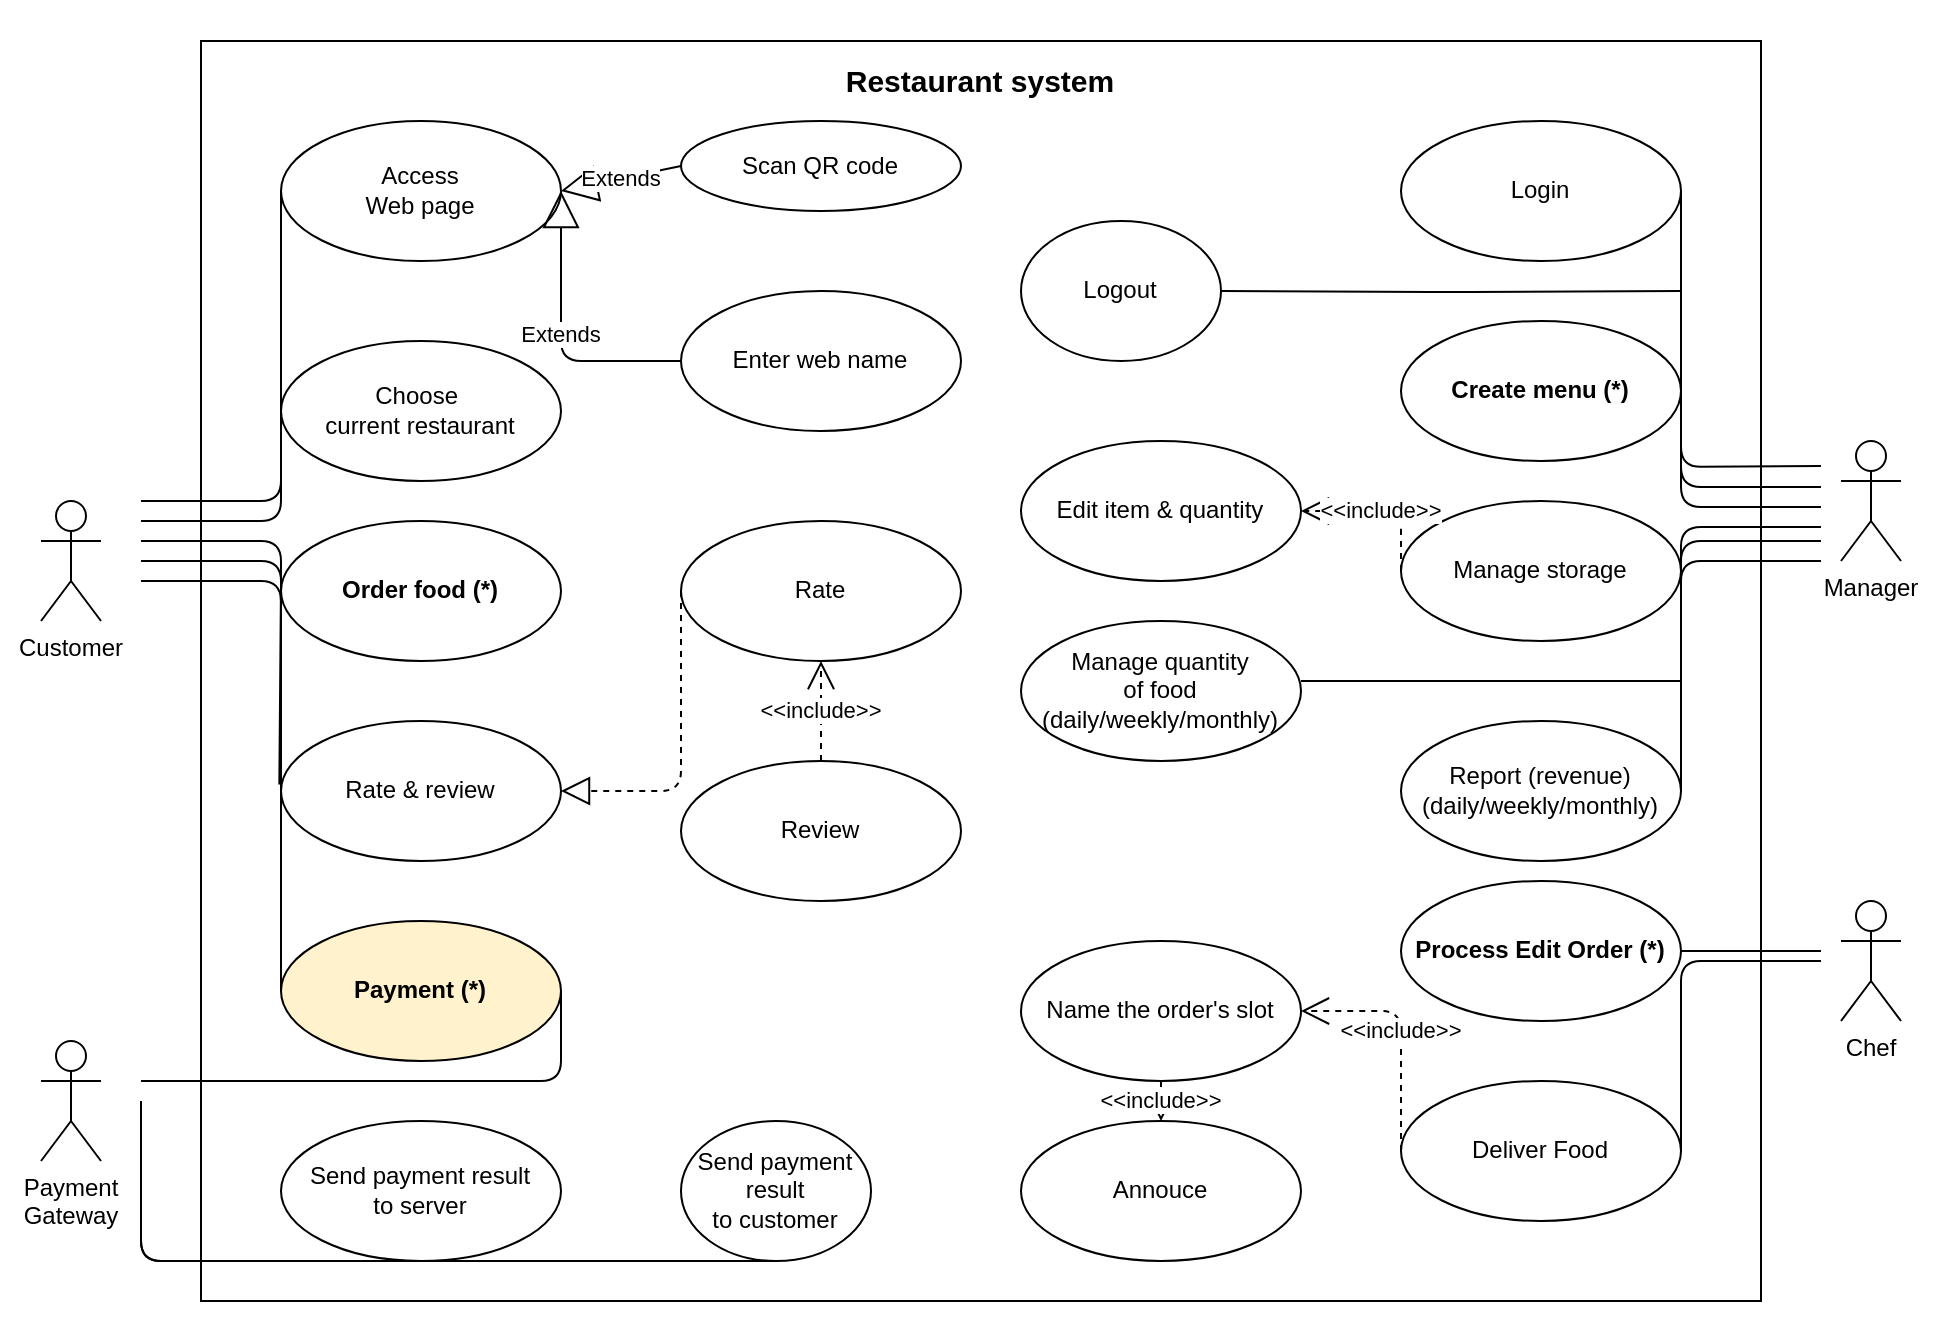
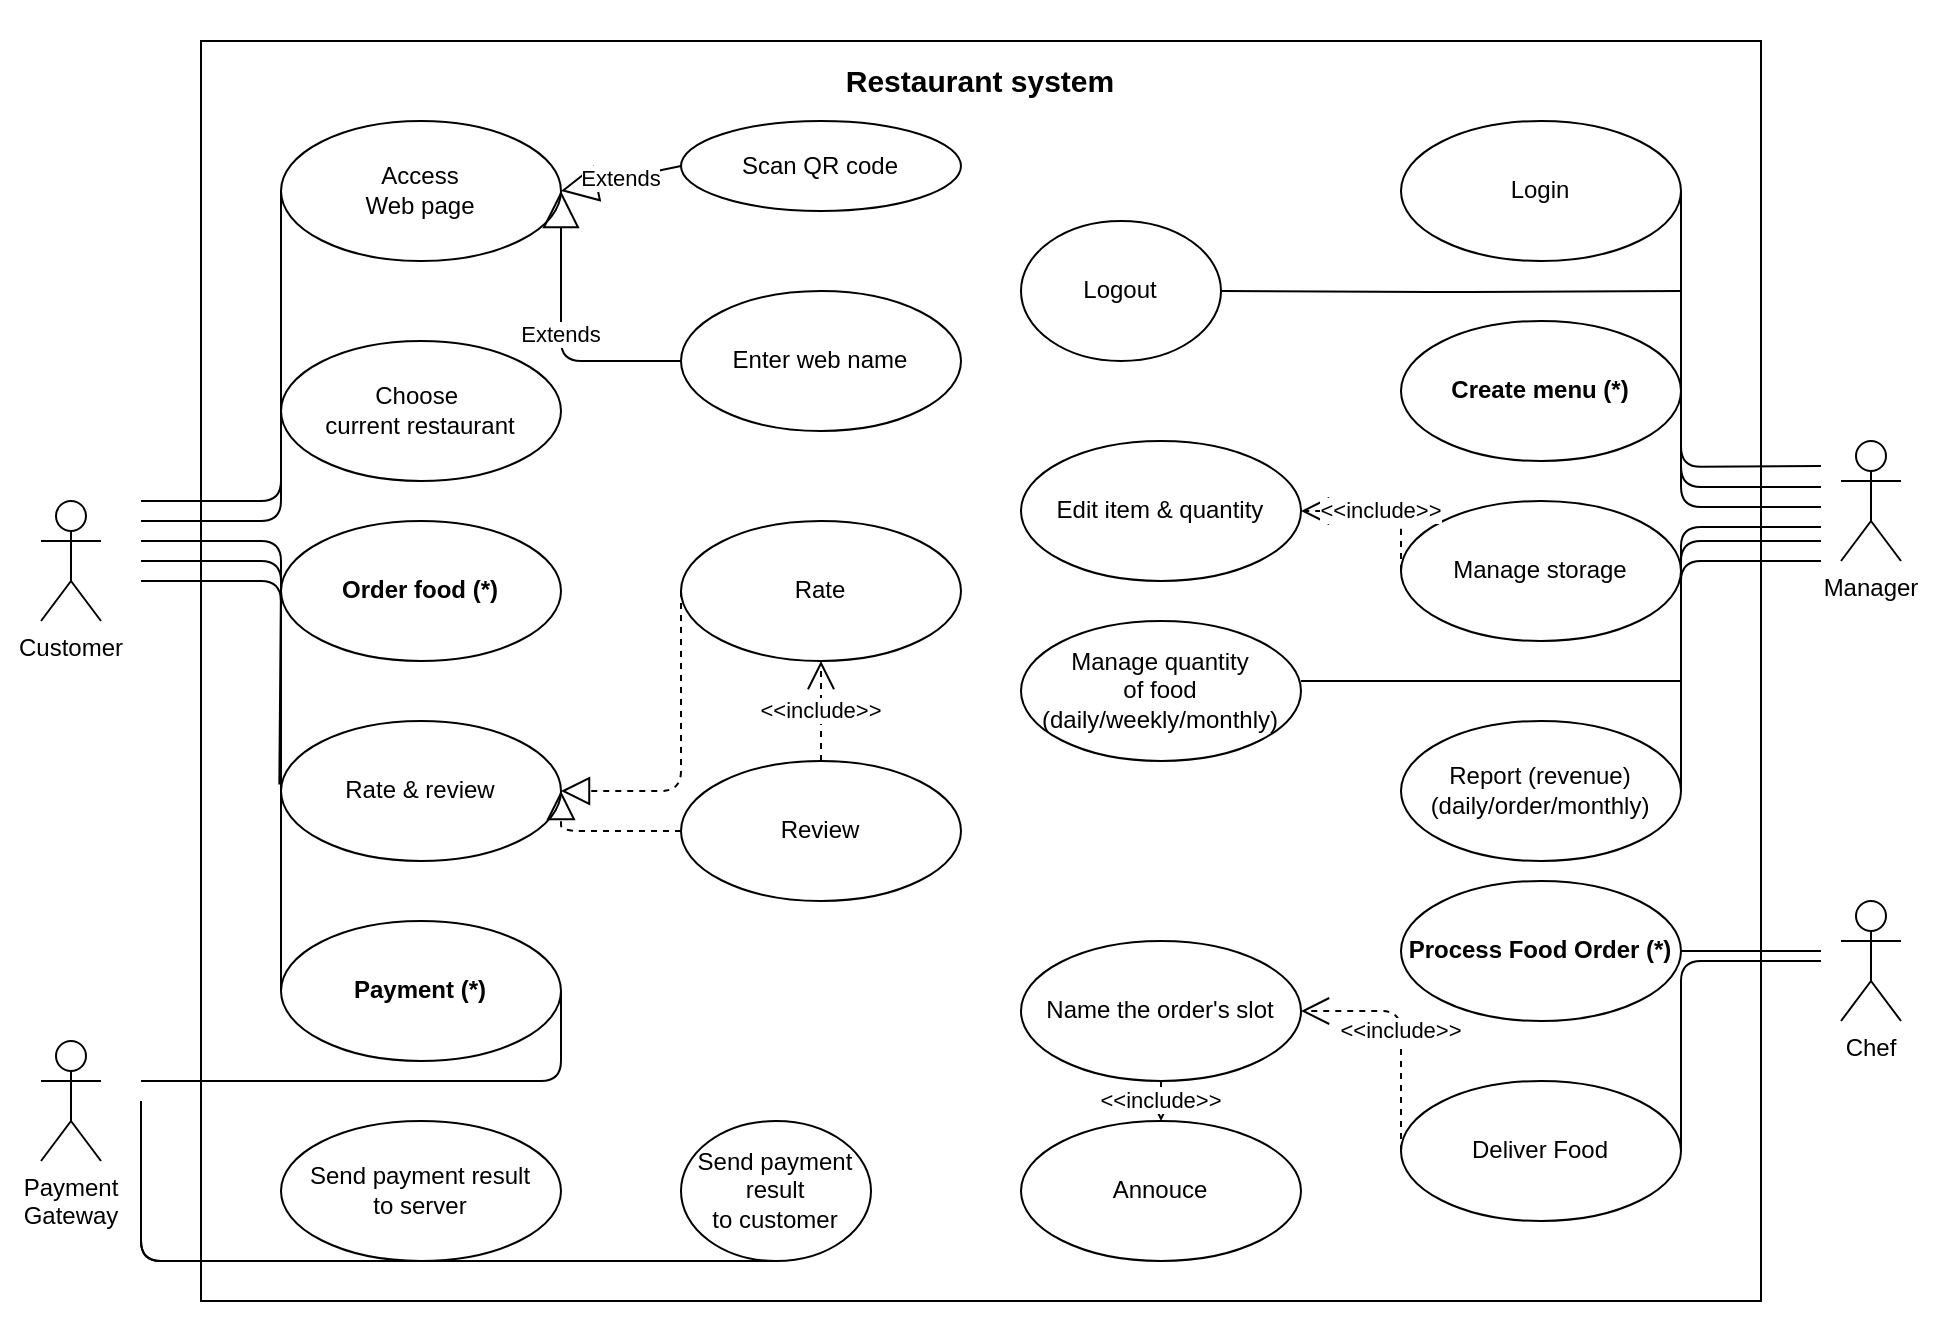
(1541, 791) -> (1541, 791)
none -> (620, 831)
(1541, 951) -> (1541, 951)
(421, 991) -> (421, 991)
